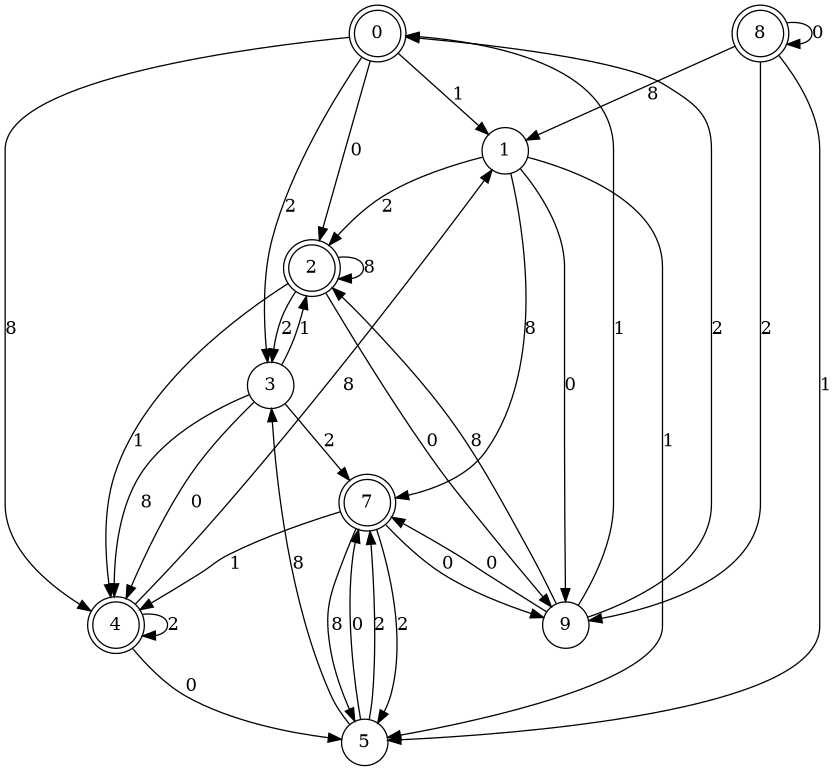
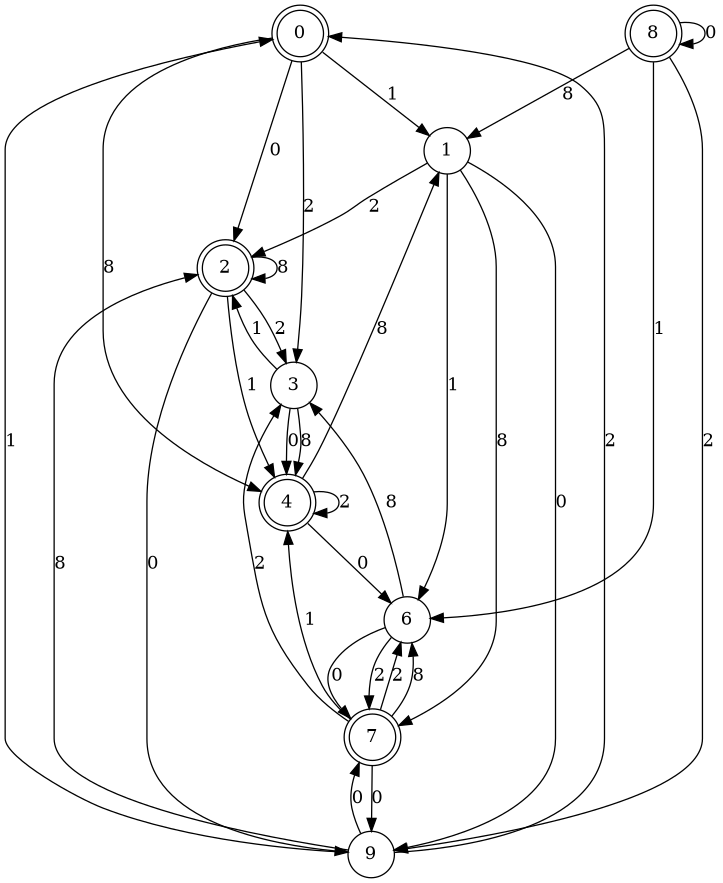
(313, 437) -> (257, 581)
(365, 742) -> (407, 620)
